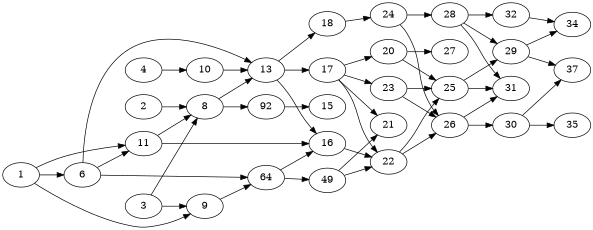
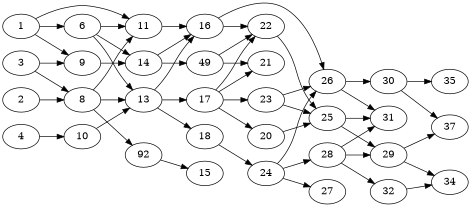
(420, 52) -> (294, 182)
(171, 127) -> (110, 67)
(416, 145) -> (284, 8)
(266, 178) -> (144, 63)
